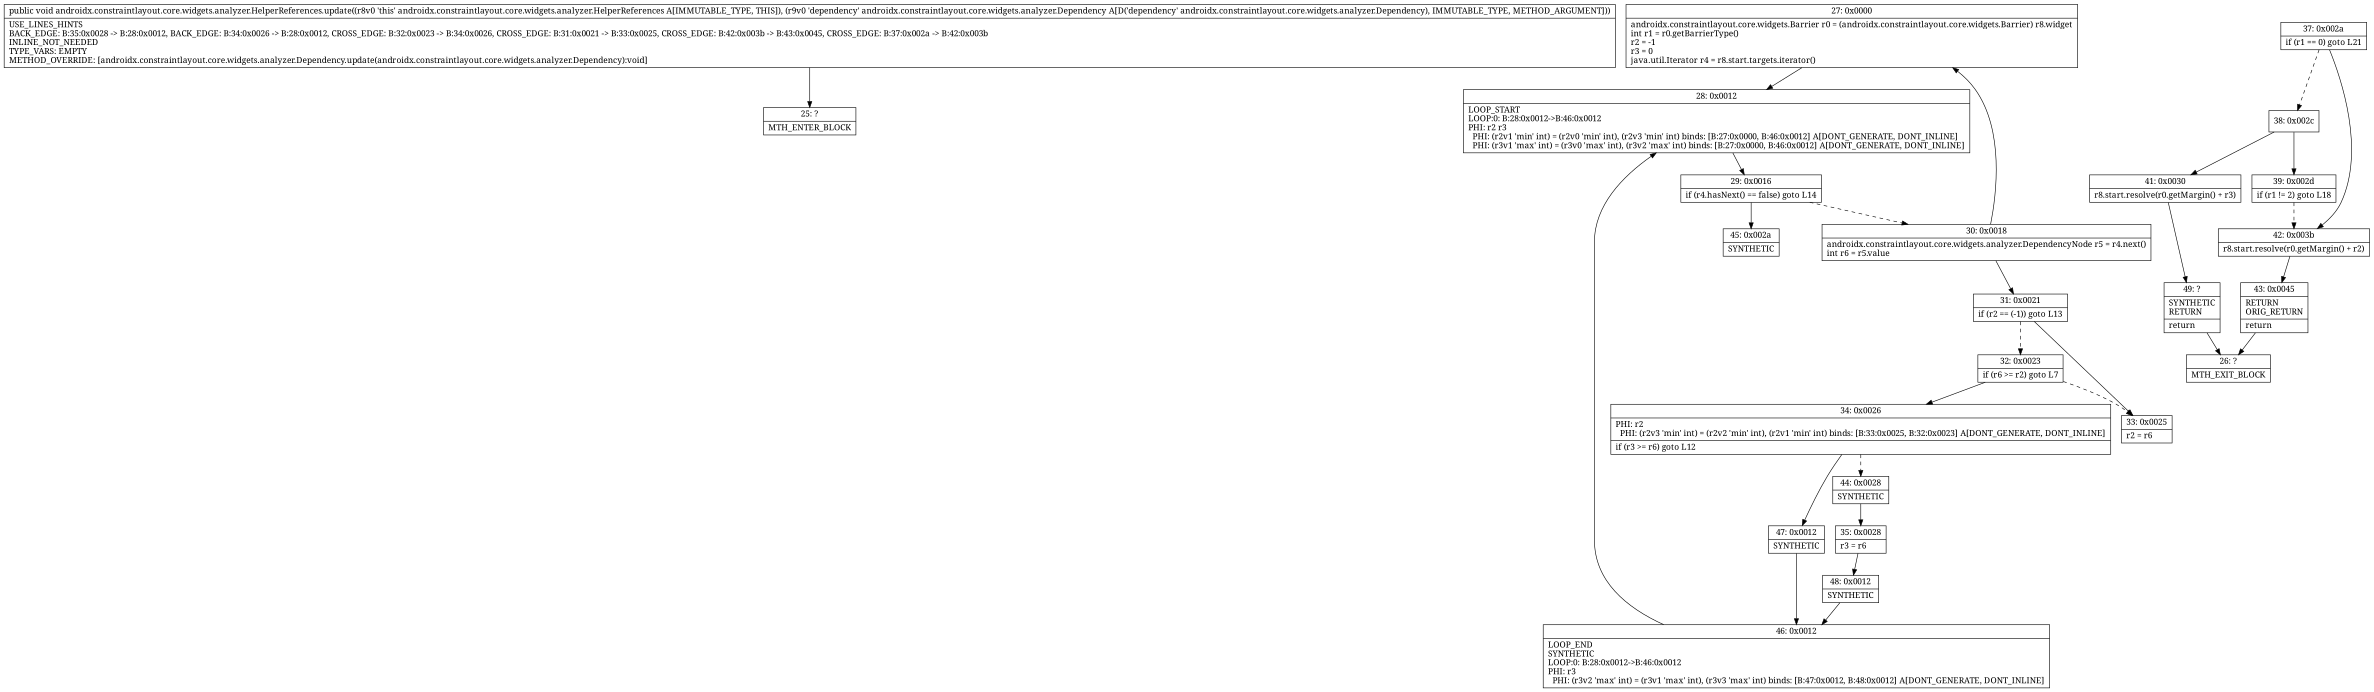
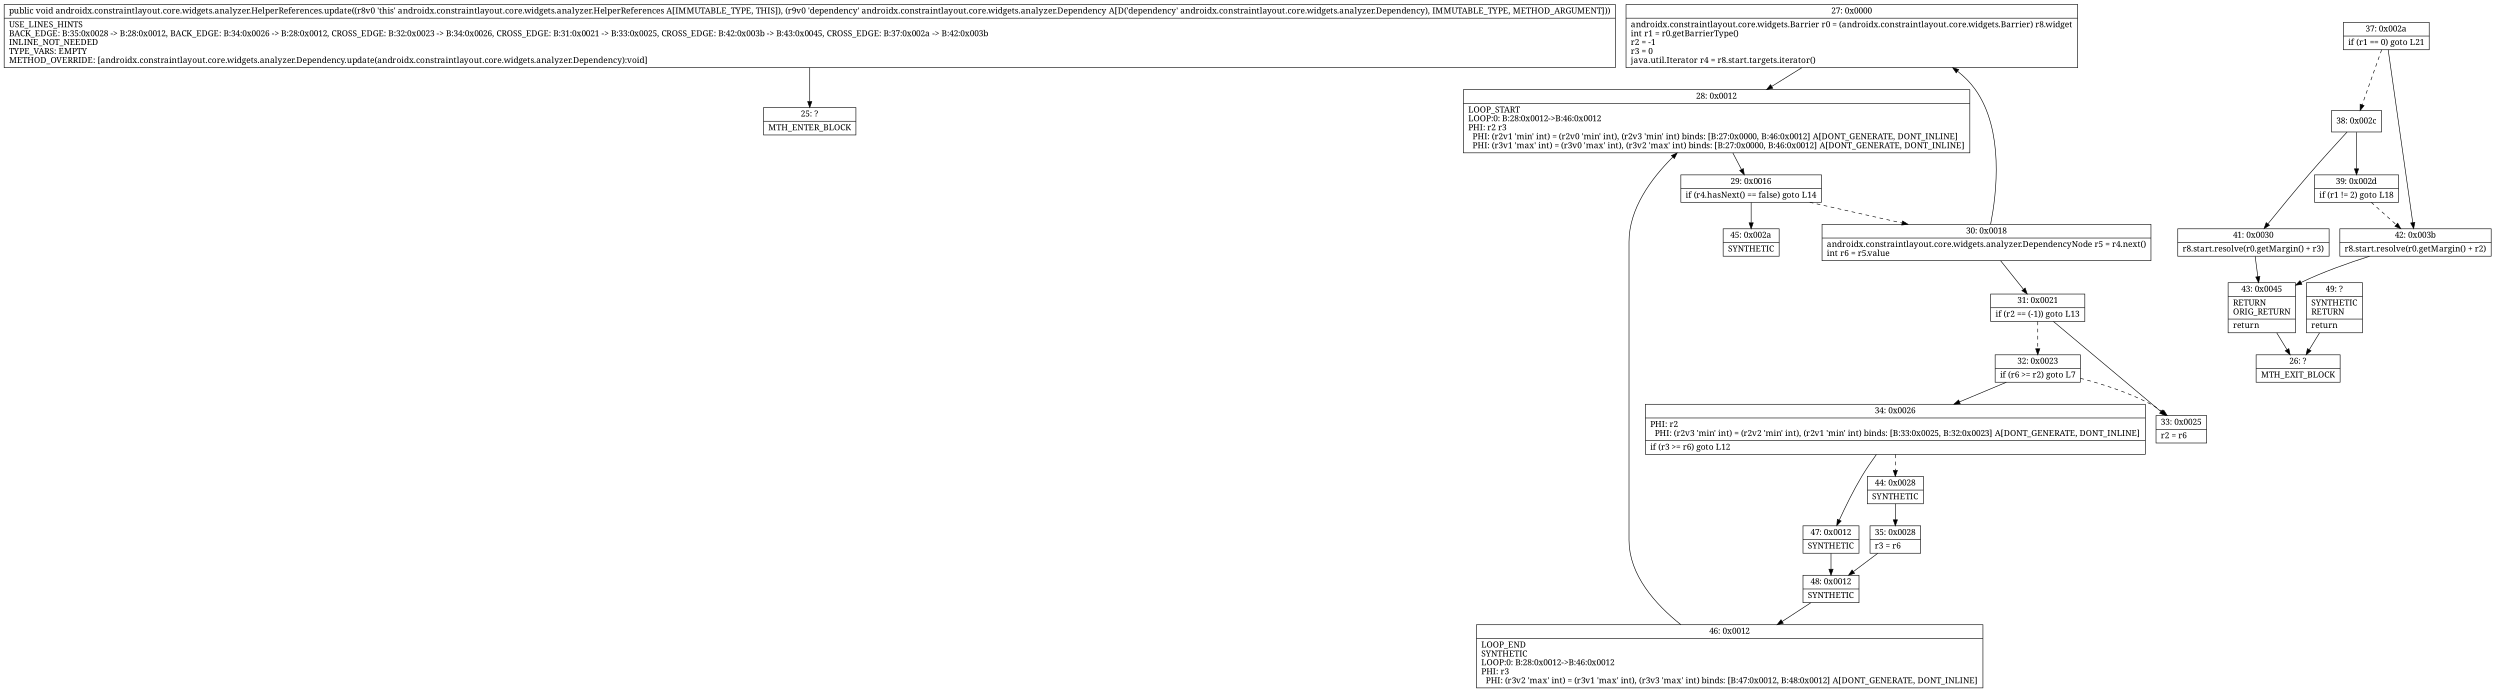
(2177, 240) -> (2256, 266)
(1796, 586) -> (1831, 561)
